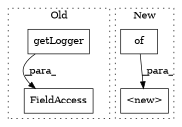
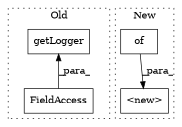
(24, 68) -> (59, 75)
